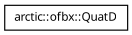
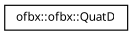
(66, 18) -> (66, 18)
